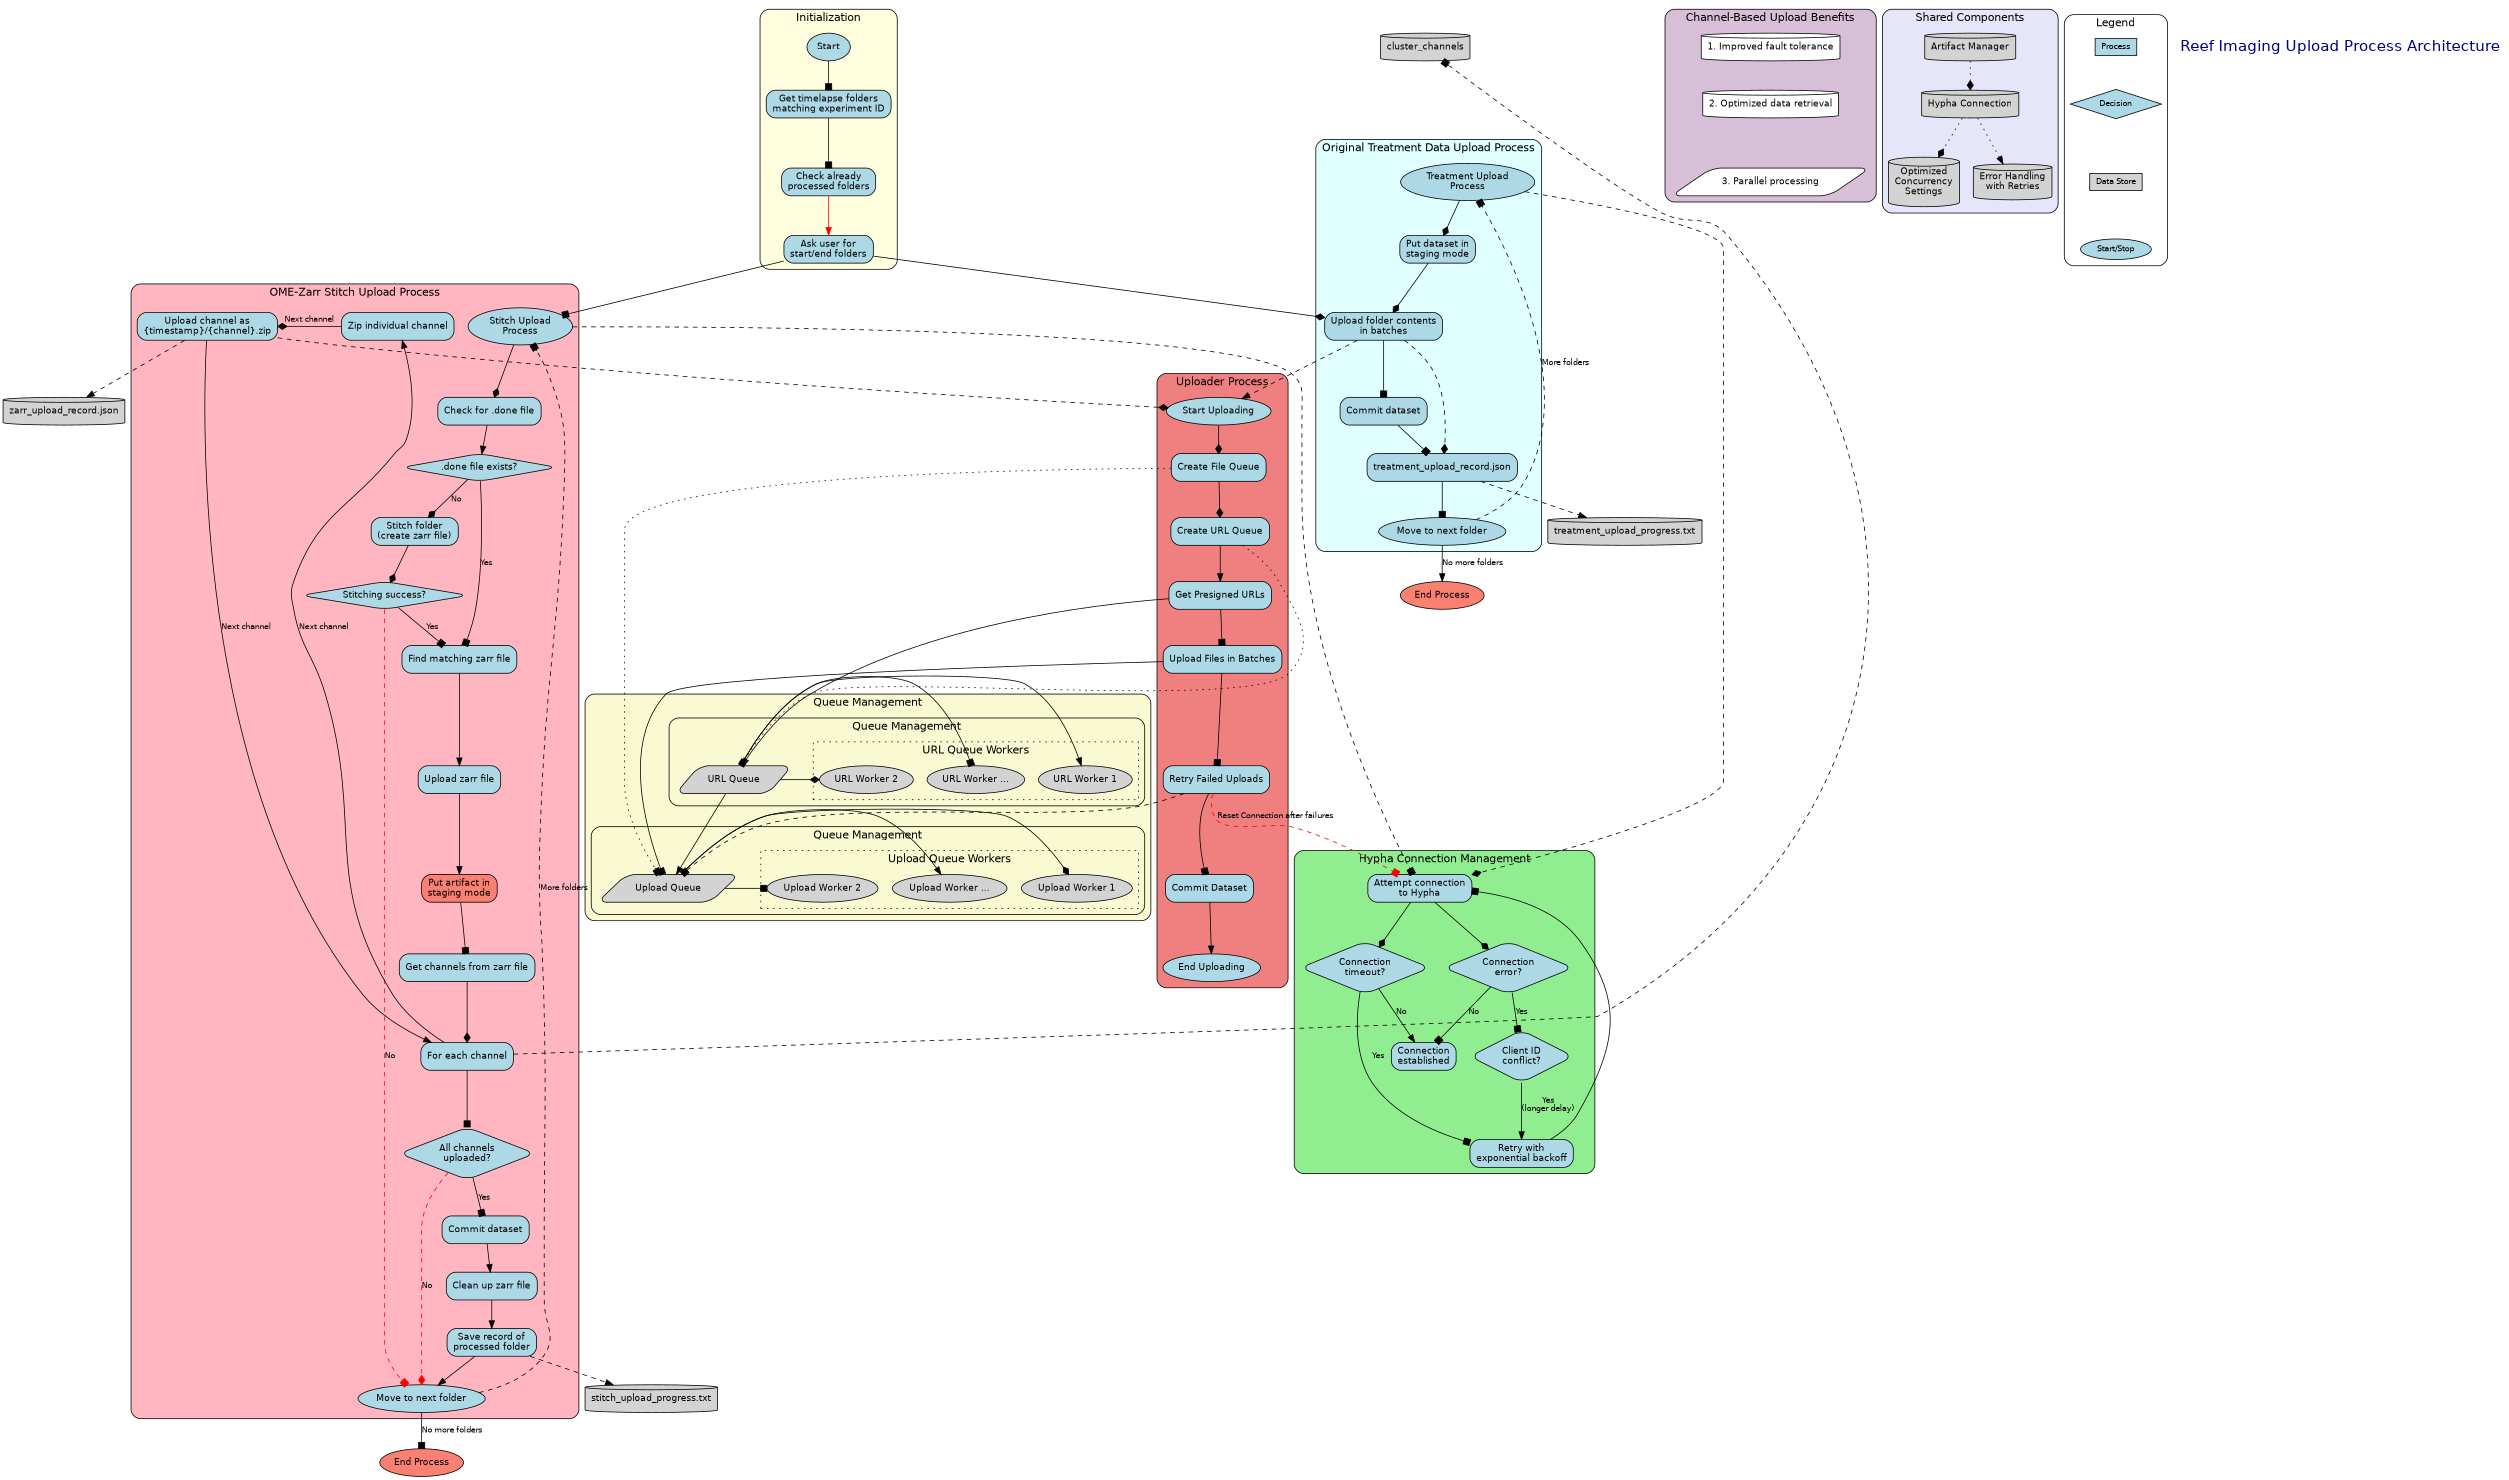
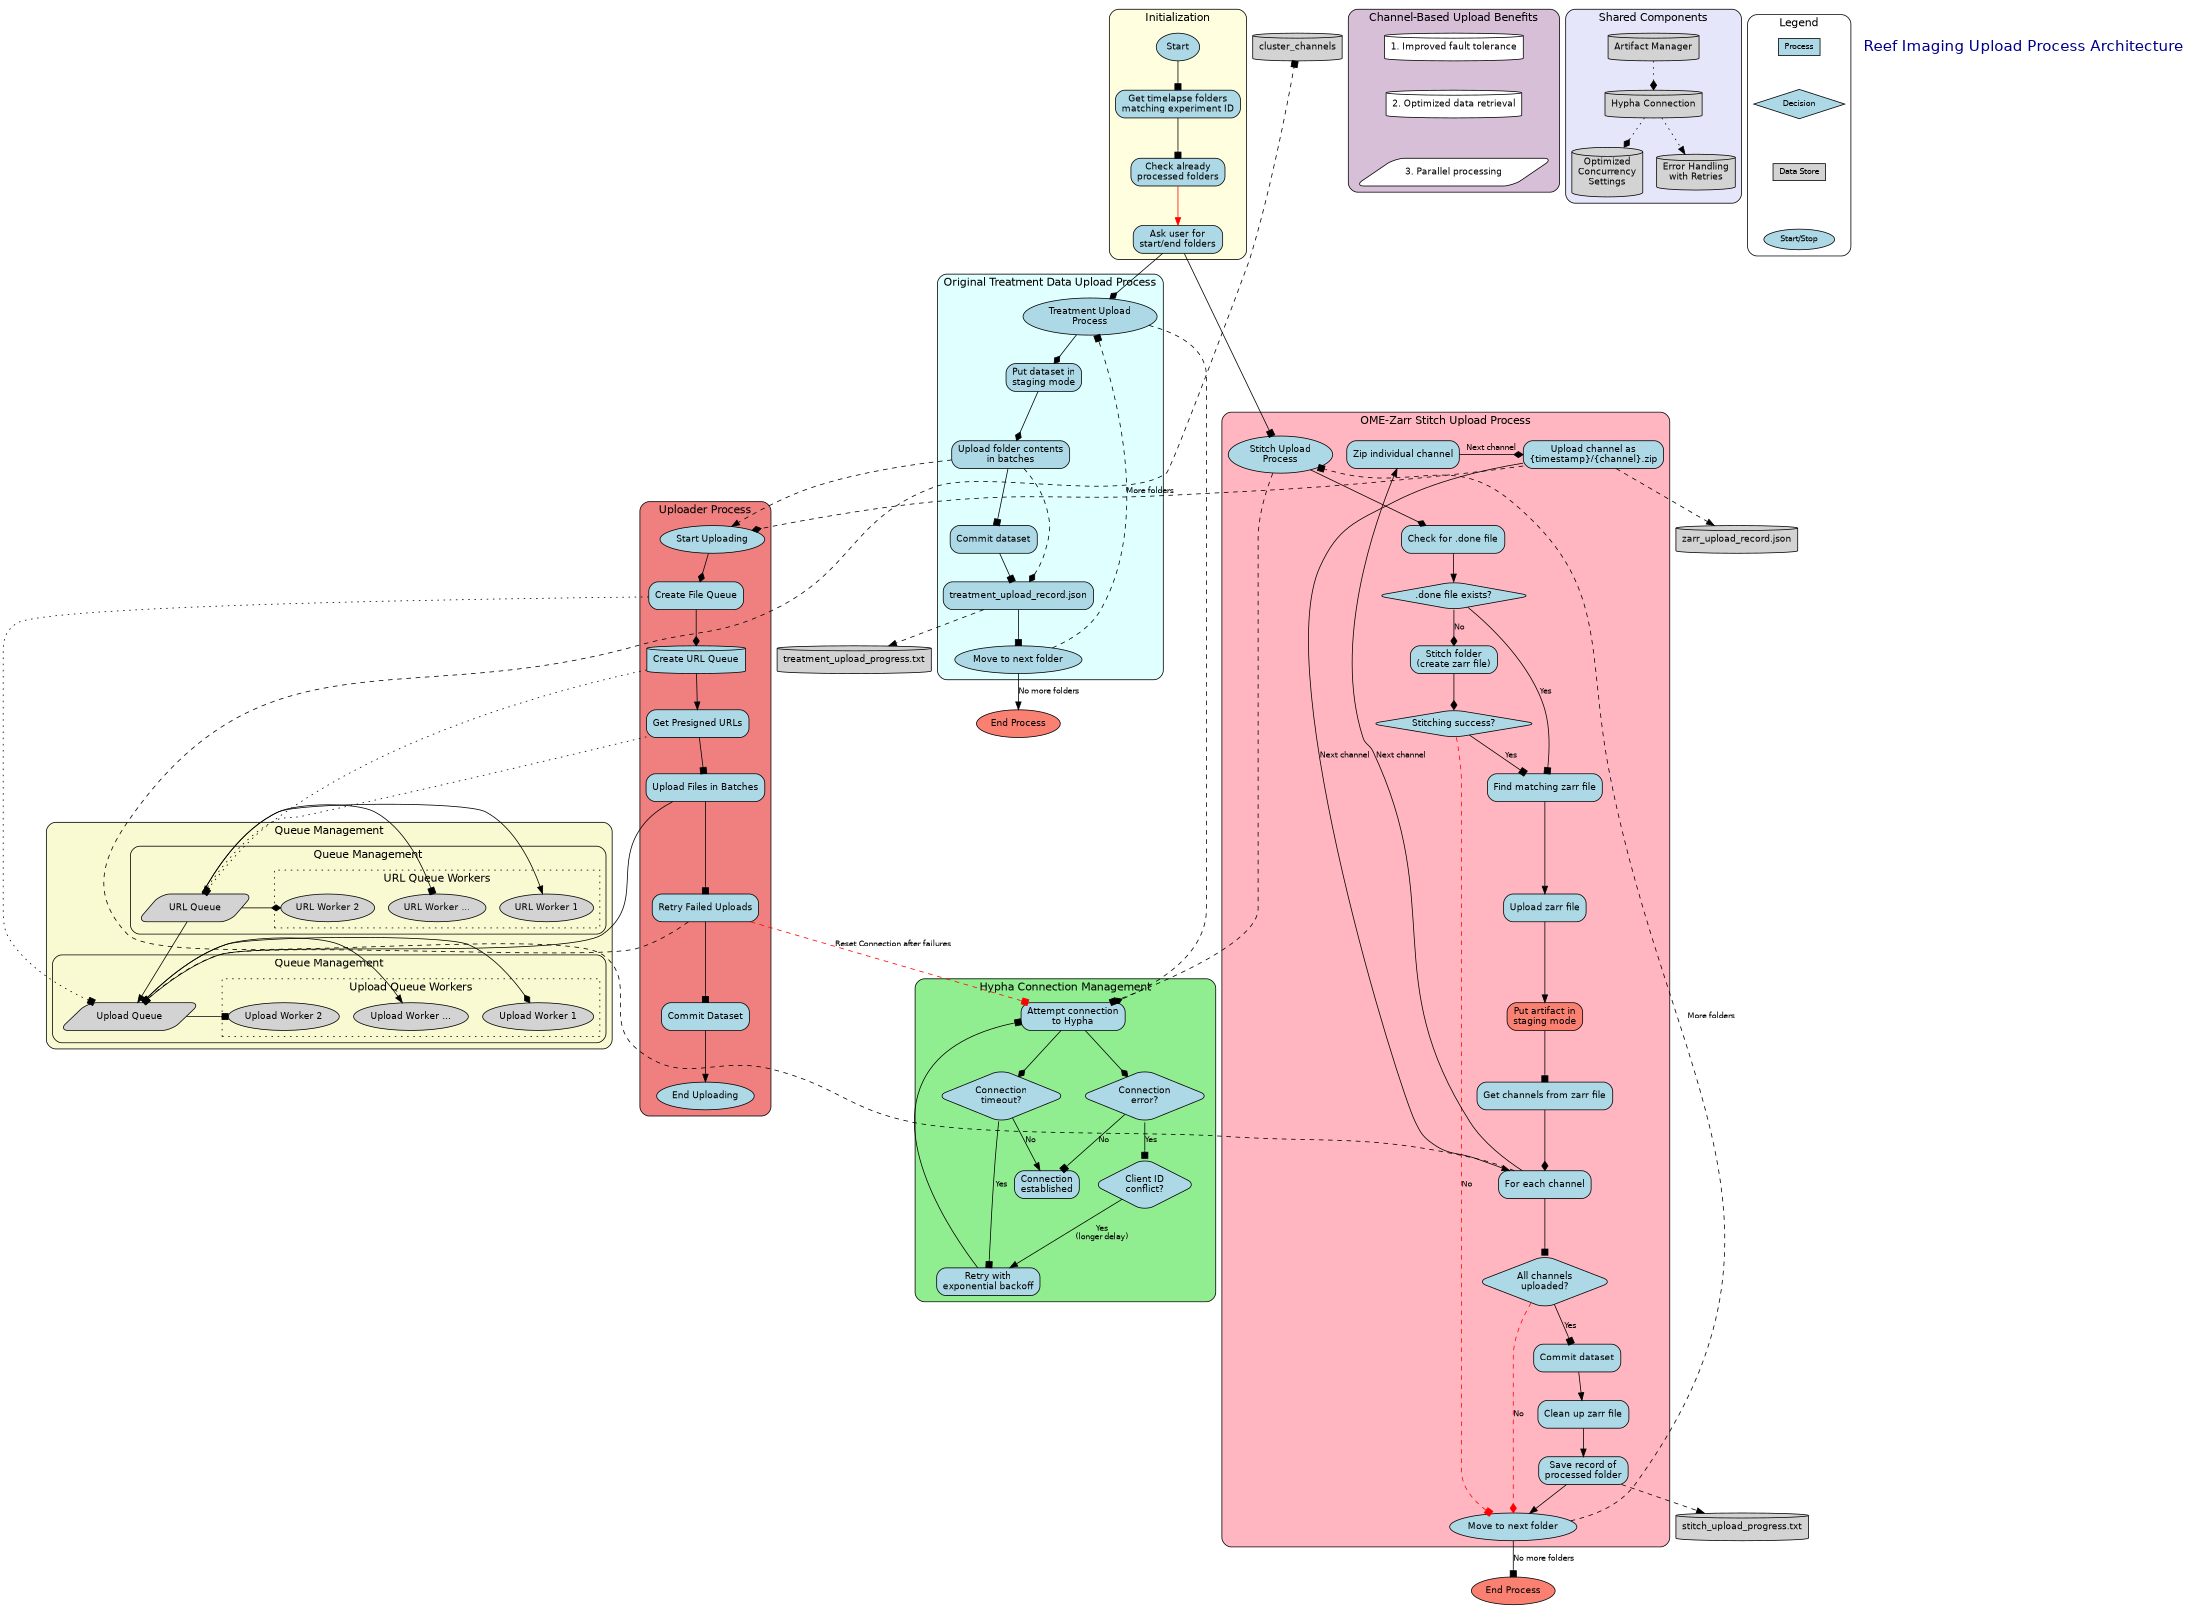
(1094, 286) -> (1144, 269)
(1220, 531) -> (696, 660)
(940, 639) -> (414, 791)
